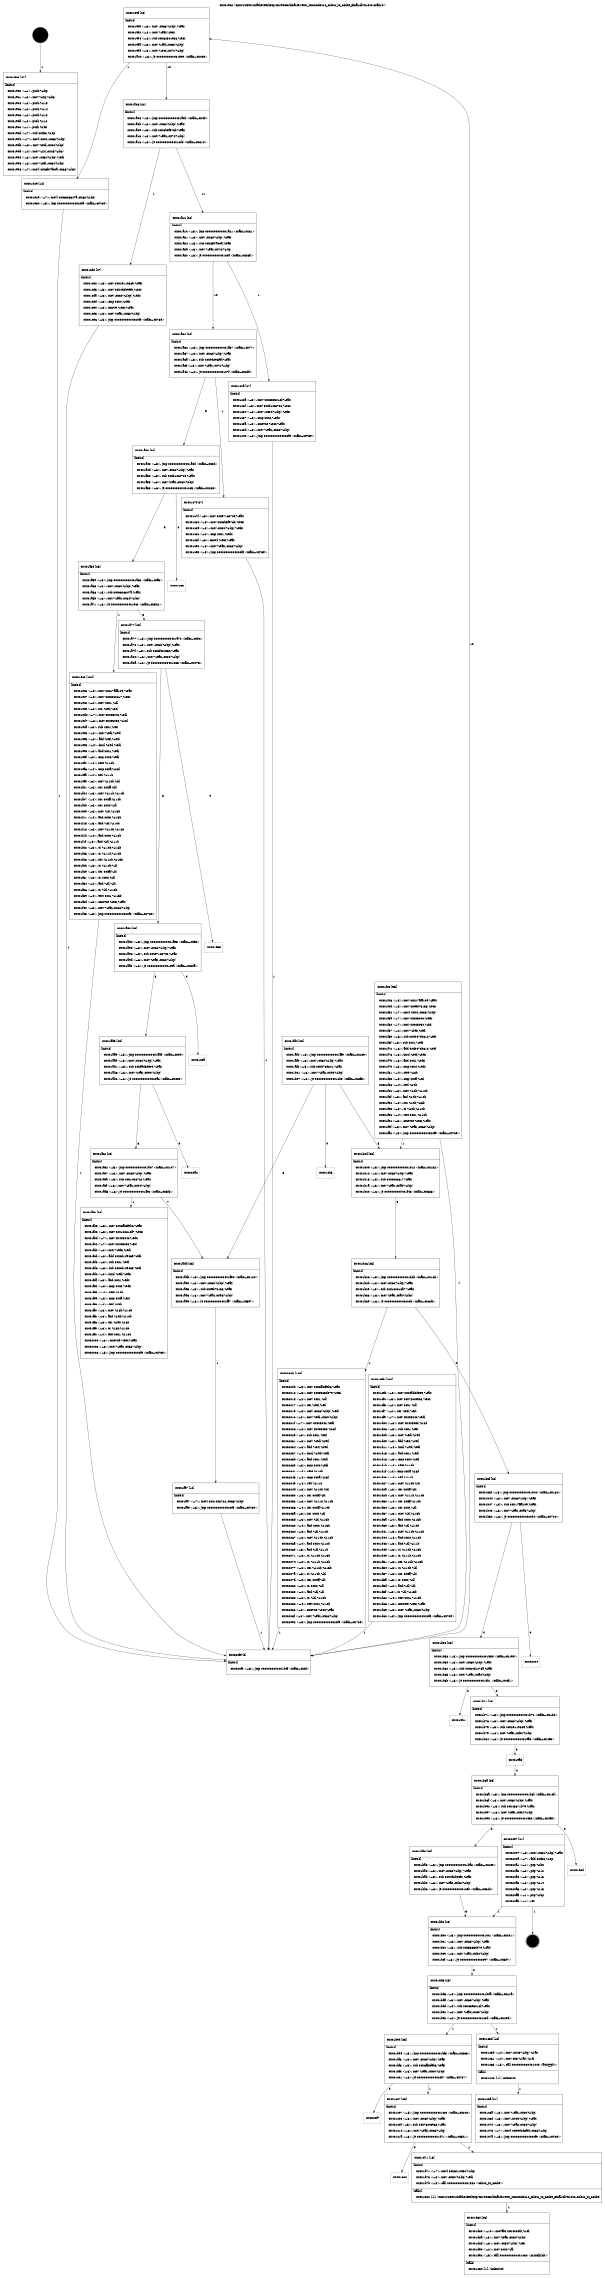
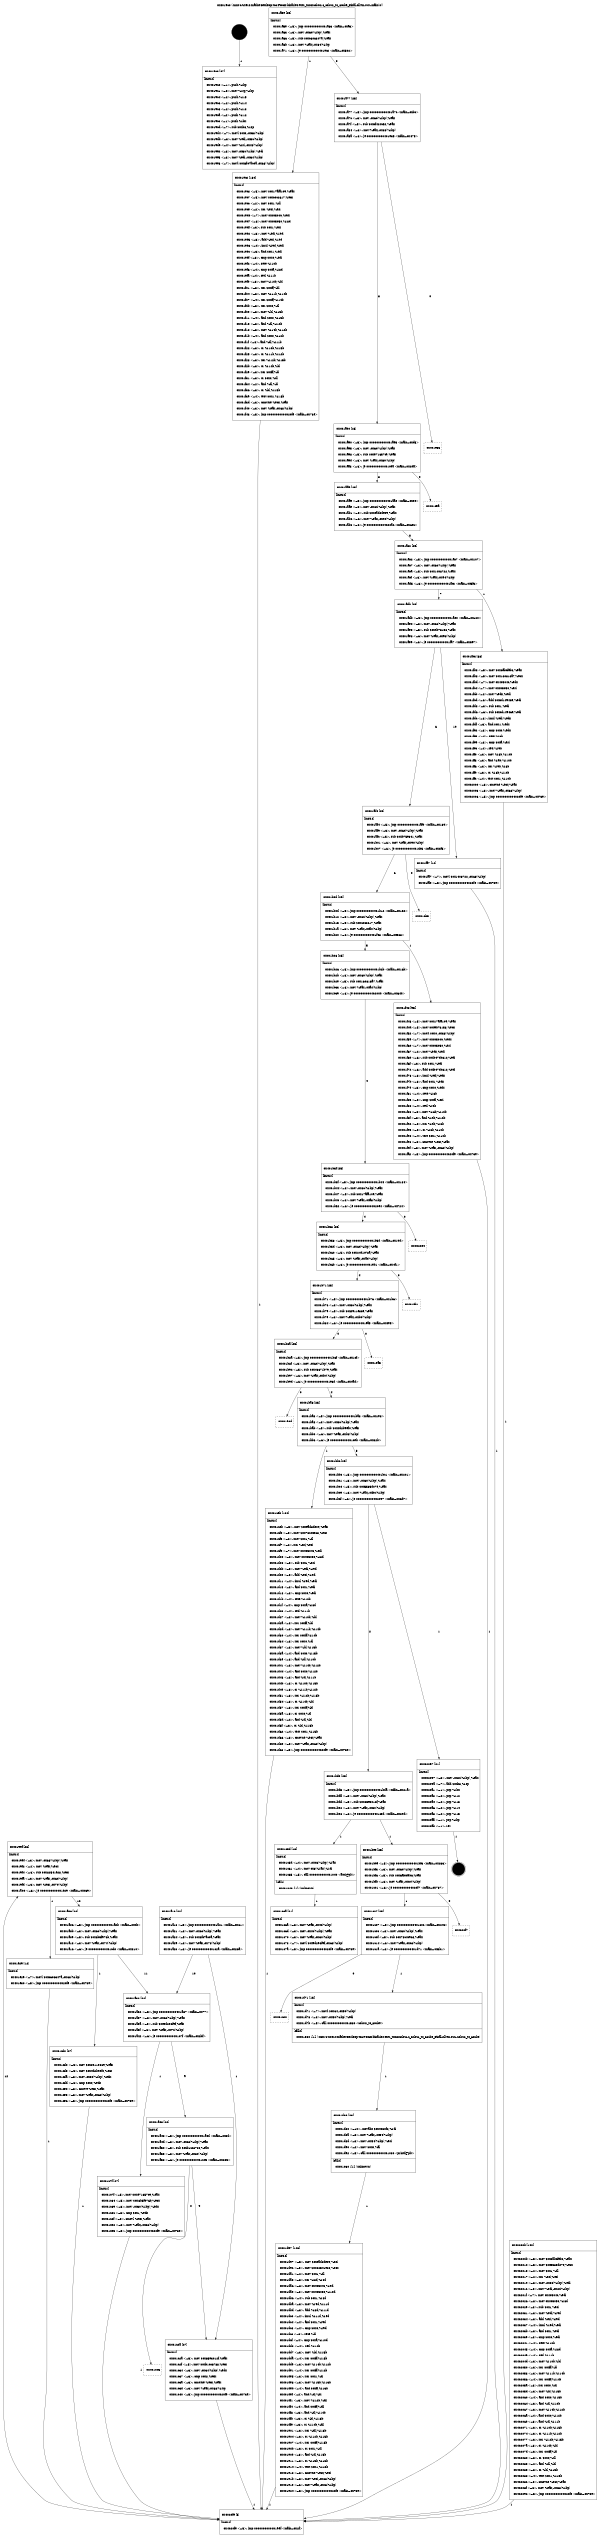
(189, 179) -> (132, 1973)
(149, 527) -> (199, 2252)
(402, 1143) -> (420, 969)
(271, 1171) -> (422, 726)
(190, 1173) -> none
(377, 1338) -> none
(217, 1363) -> (454, 727)
none -> (317, 1476)
none -> (504, 1749)
(515, 1770) -> (337, 1333)
(498, 1911) -> (407, 1631)
none -> (319, 2370)
